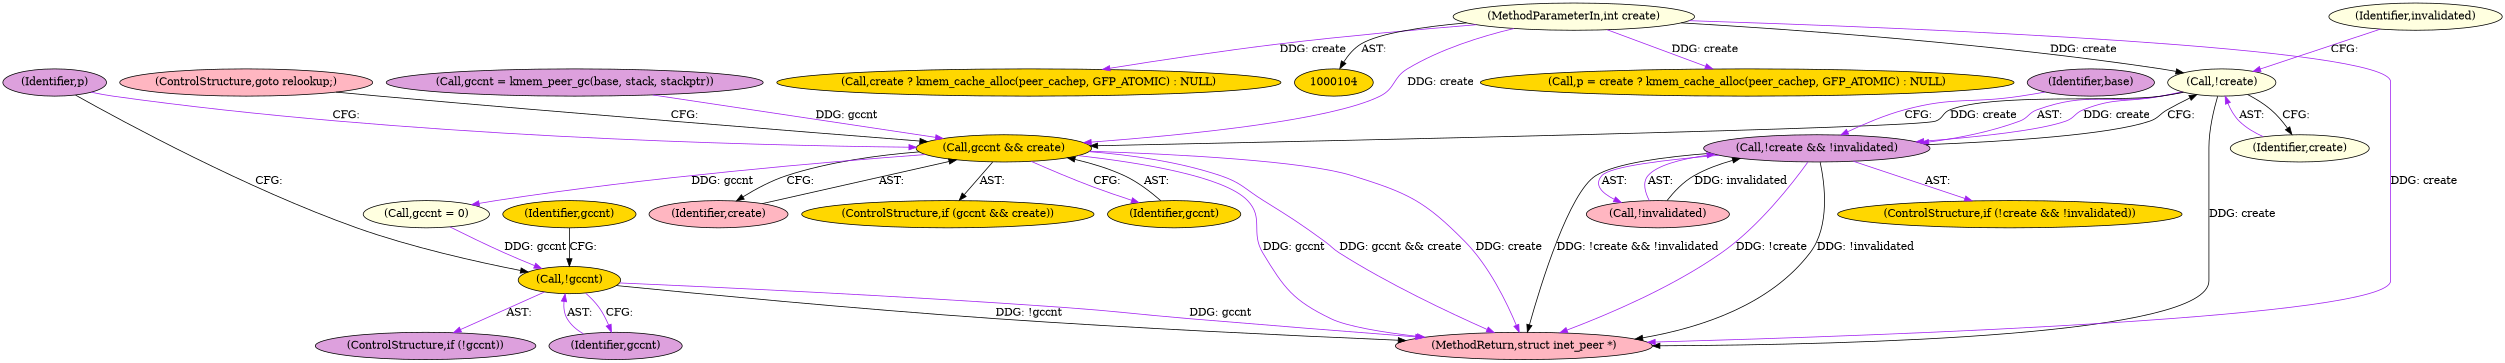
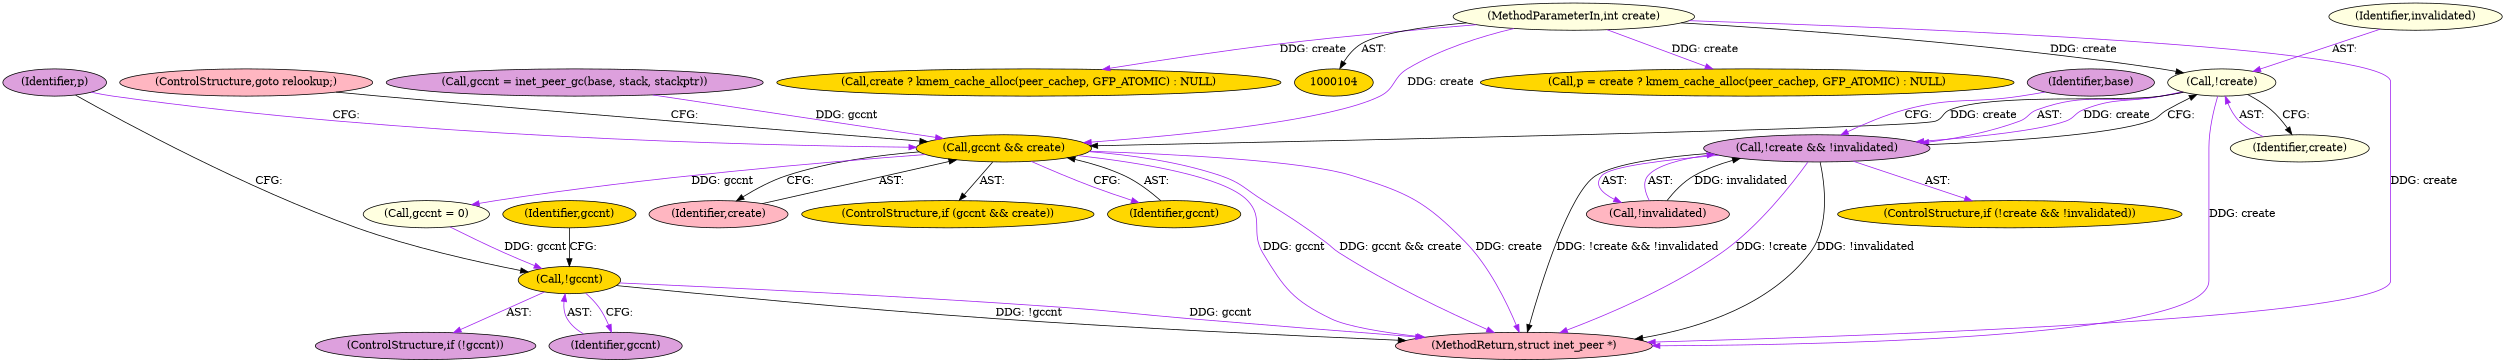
(2346, 50) -> (2346, 50)
(575, 83) -> (575, 83)
(2015, 333) -> (2015, 333)
